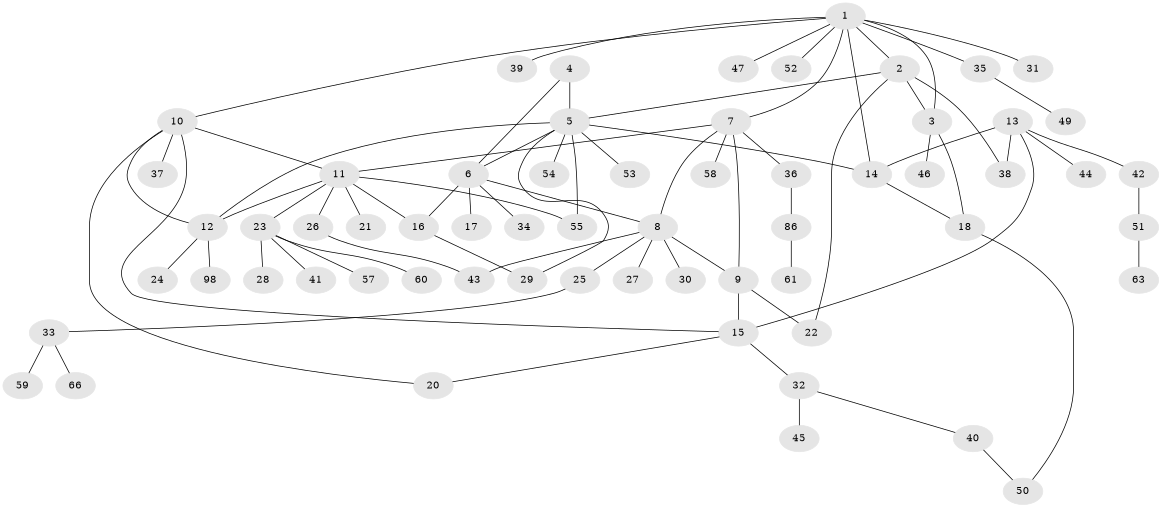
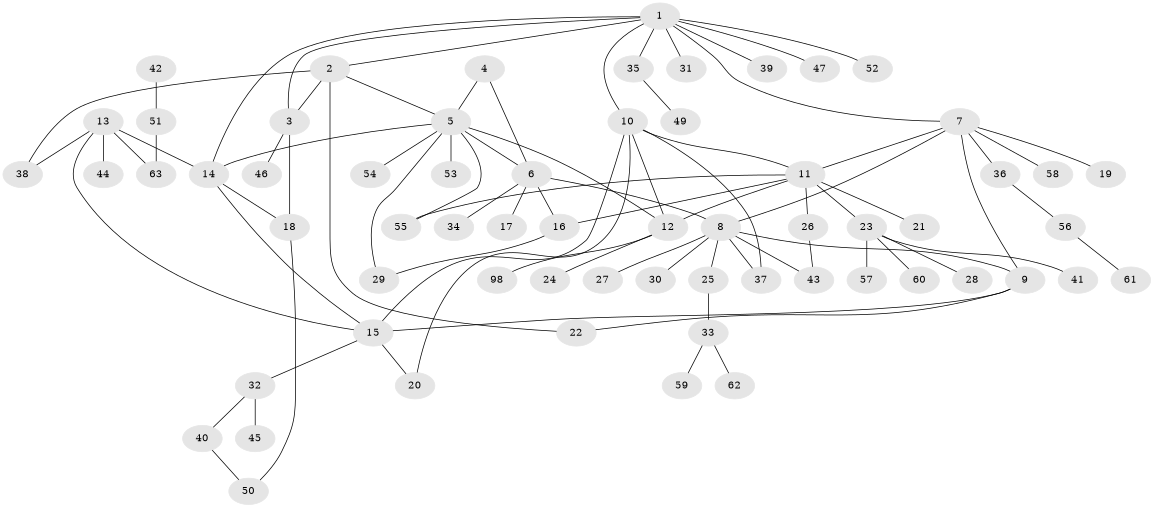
(1076, 148) -> (130, 148)
none -> (1106, 175)
(791, 227) -> (1066, 227)
none -> (741, 254)
none -> (283, 261)
(76, 386) -> (735, 386)
